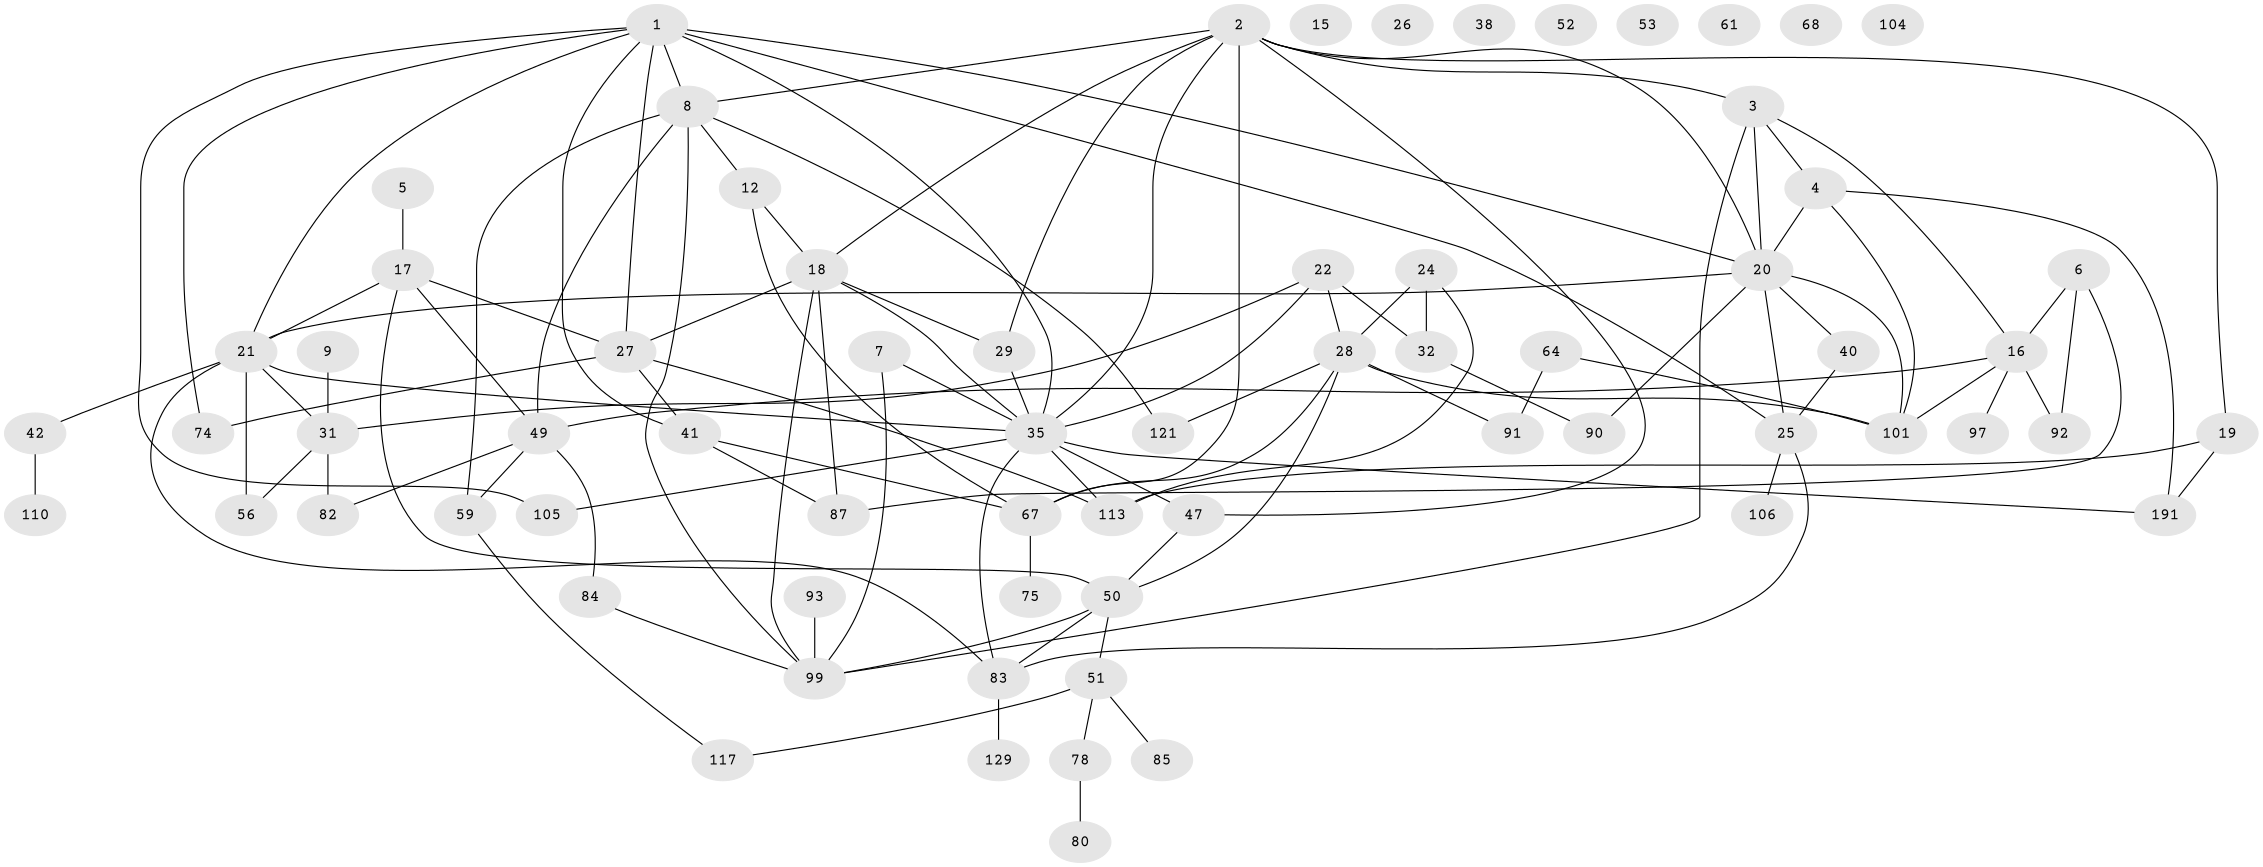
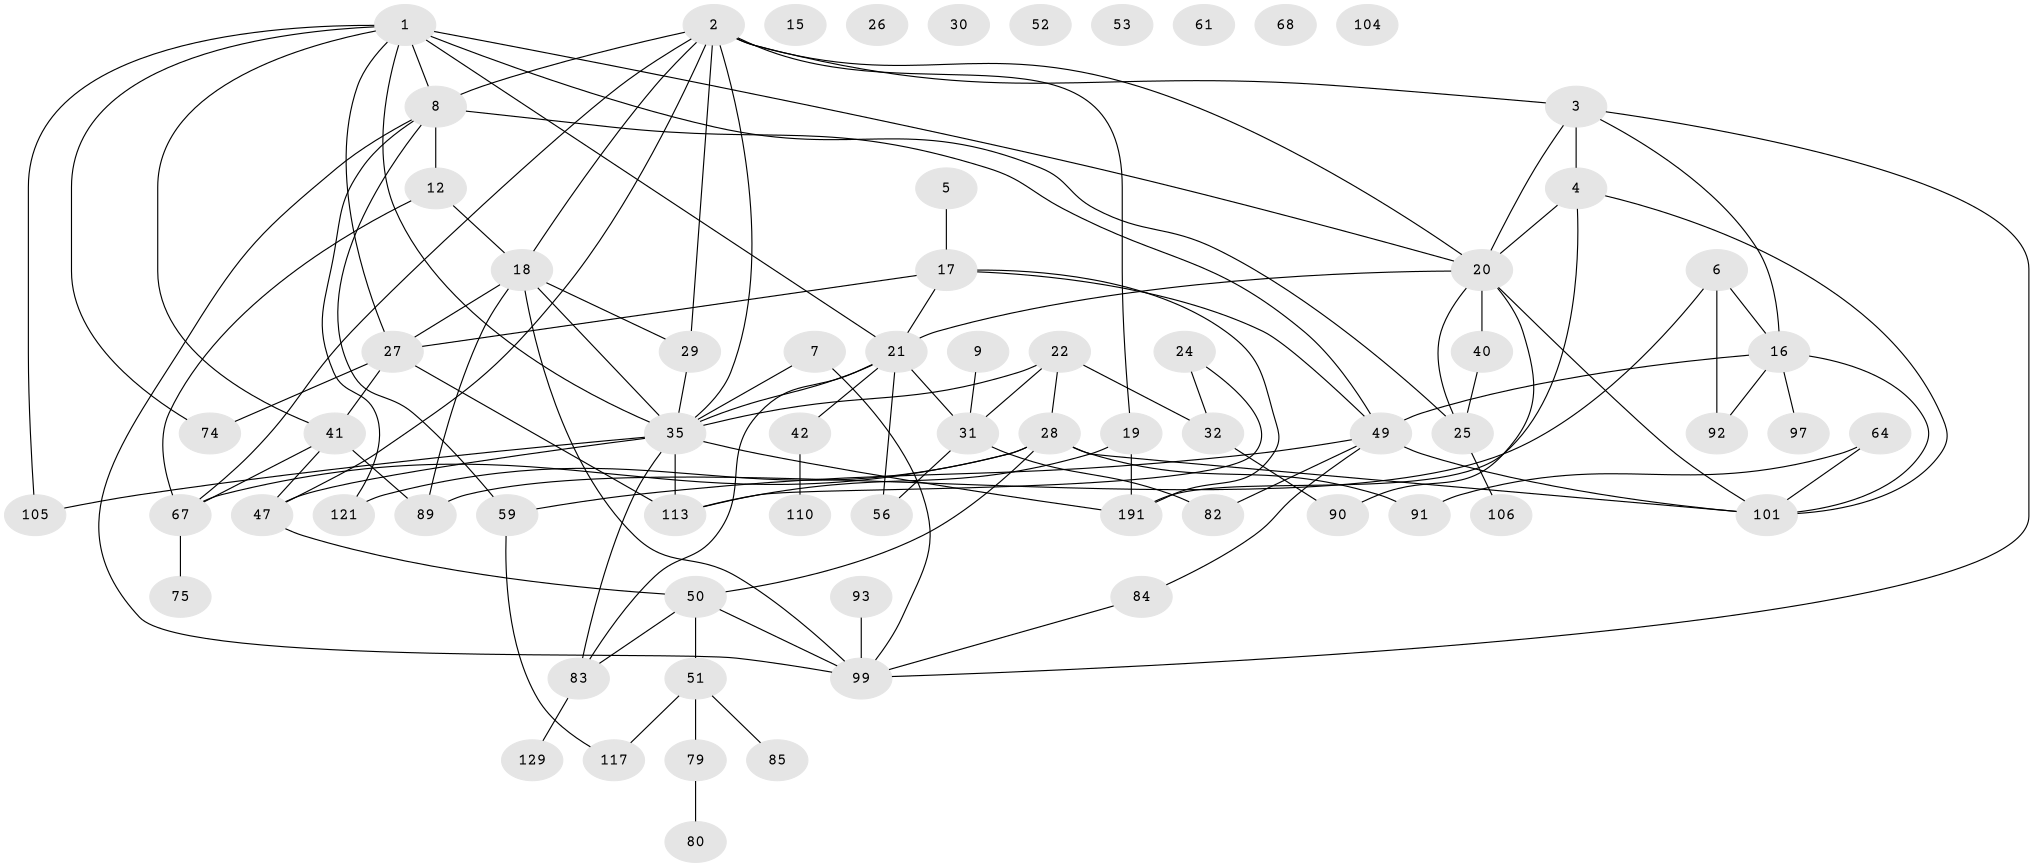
(1484, 25) -> (959, 25)
(1387, 310) -> none
none -> (307, 465)
none -> (1568, 489)
(839, 515) -> (426, 515)
(511, 557) -> (1230, 335)
(1475, 648) -> none
(1080, 760) -> (696, 760)
